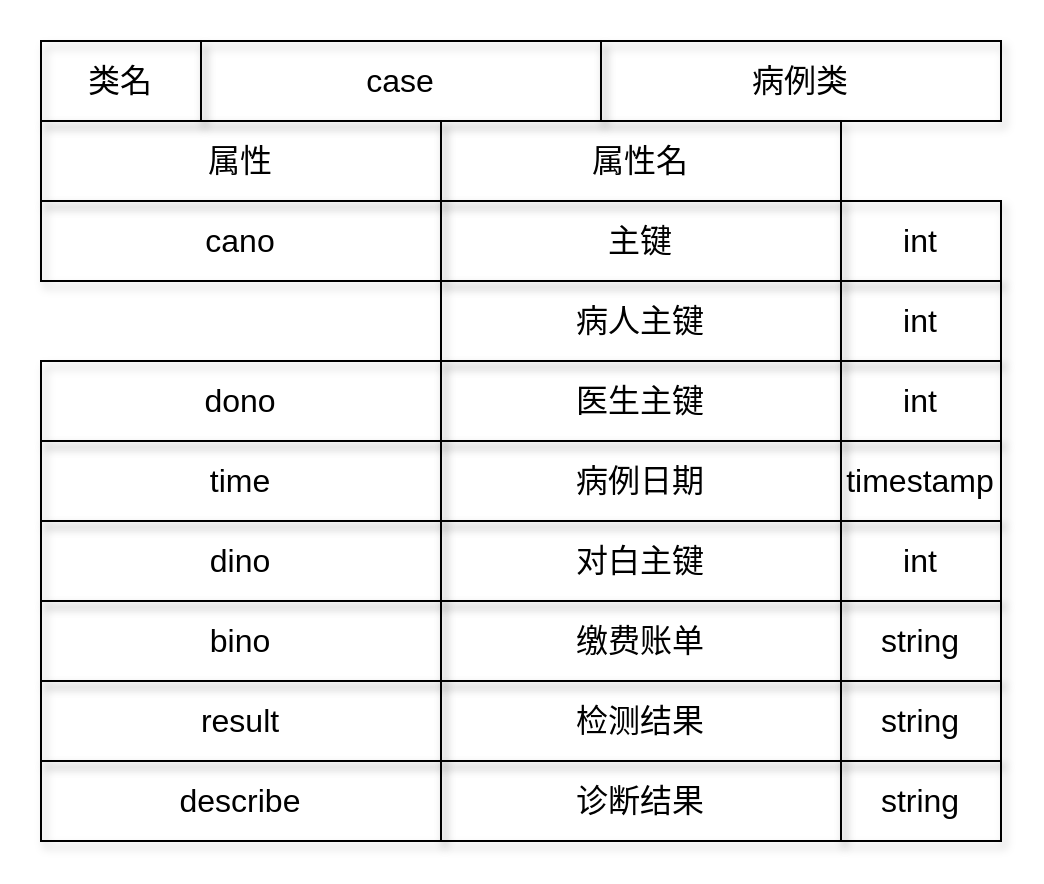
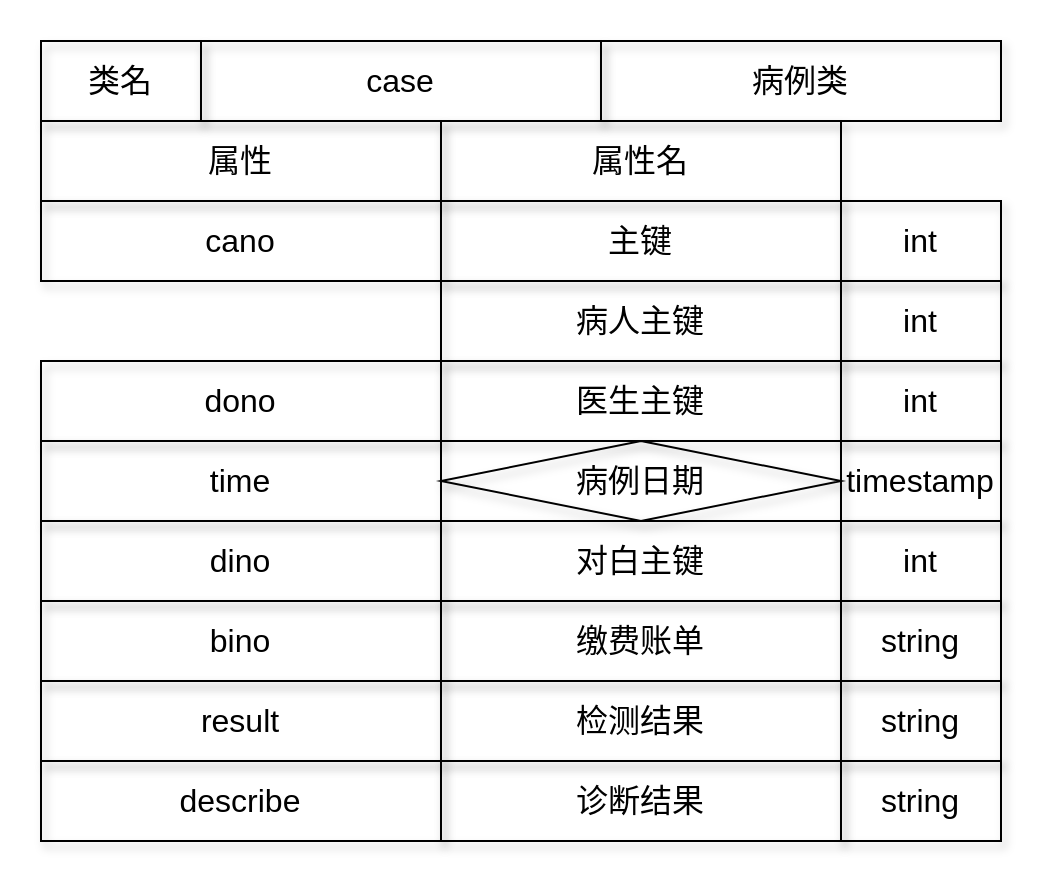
(641, 481) -> (641, 481)
